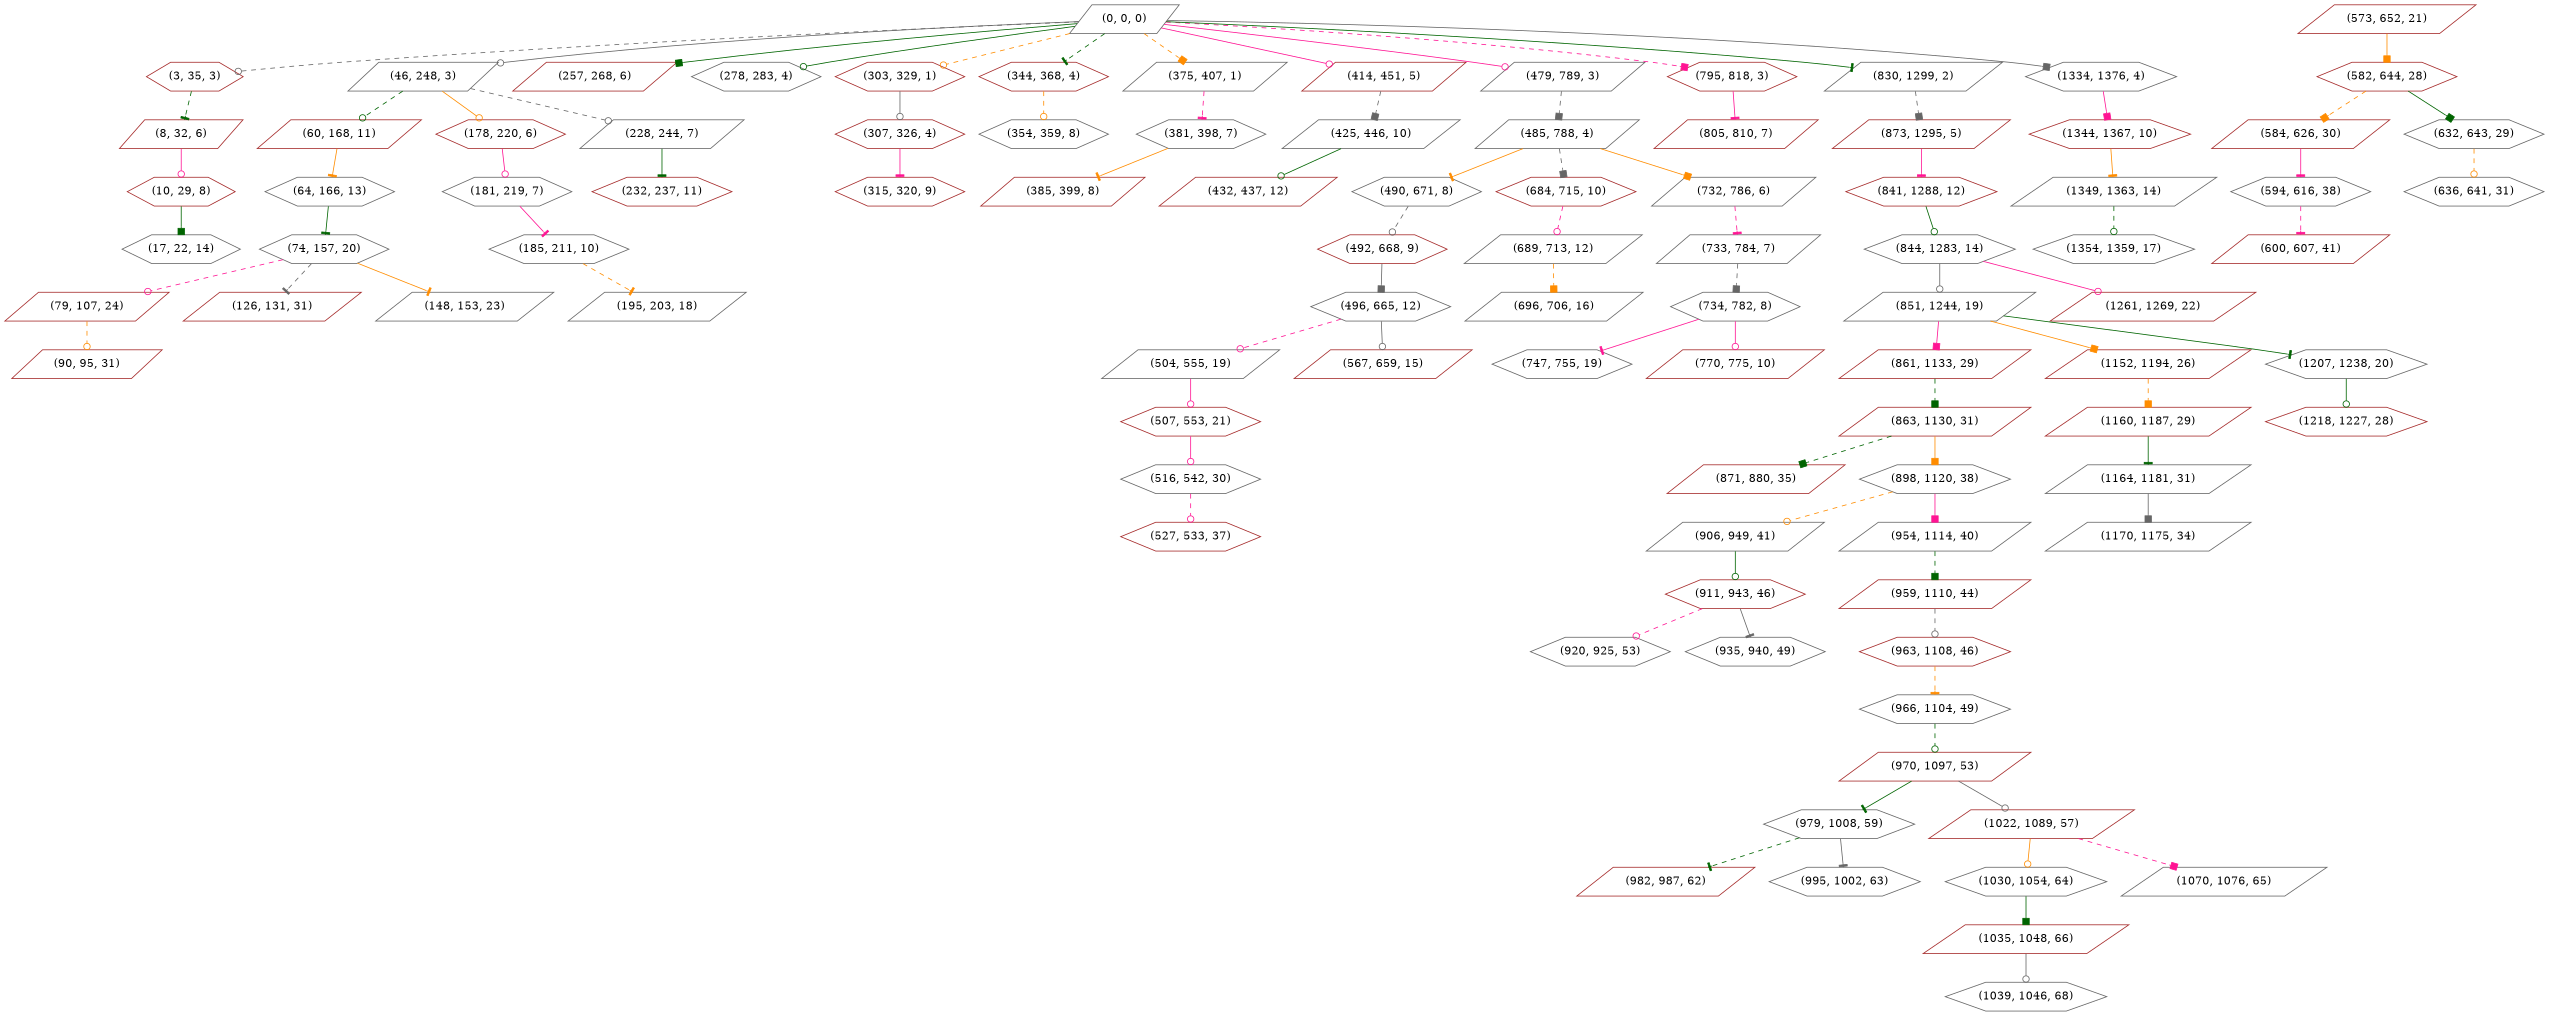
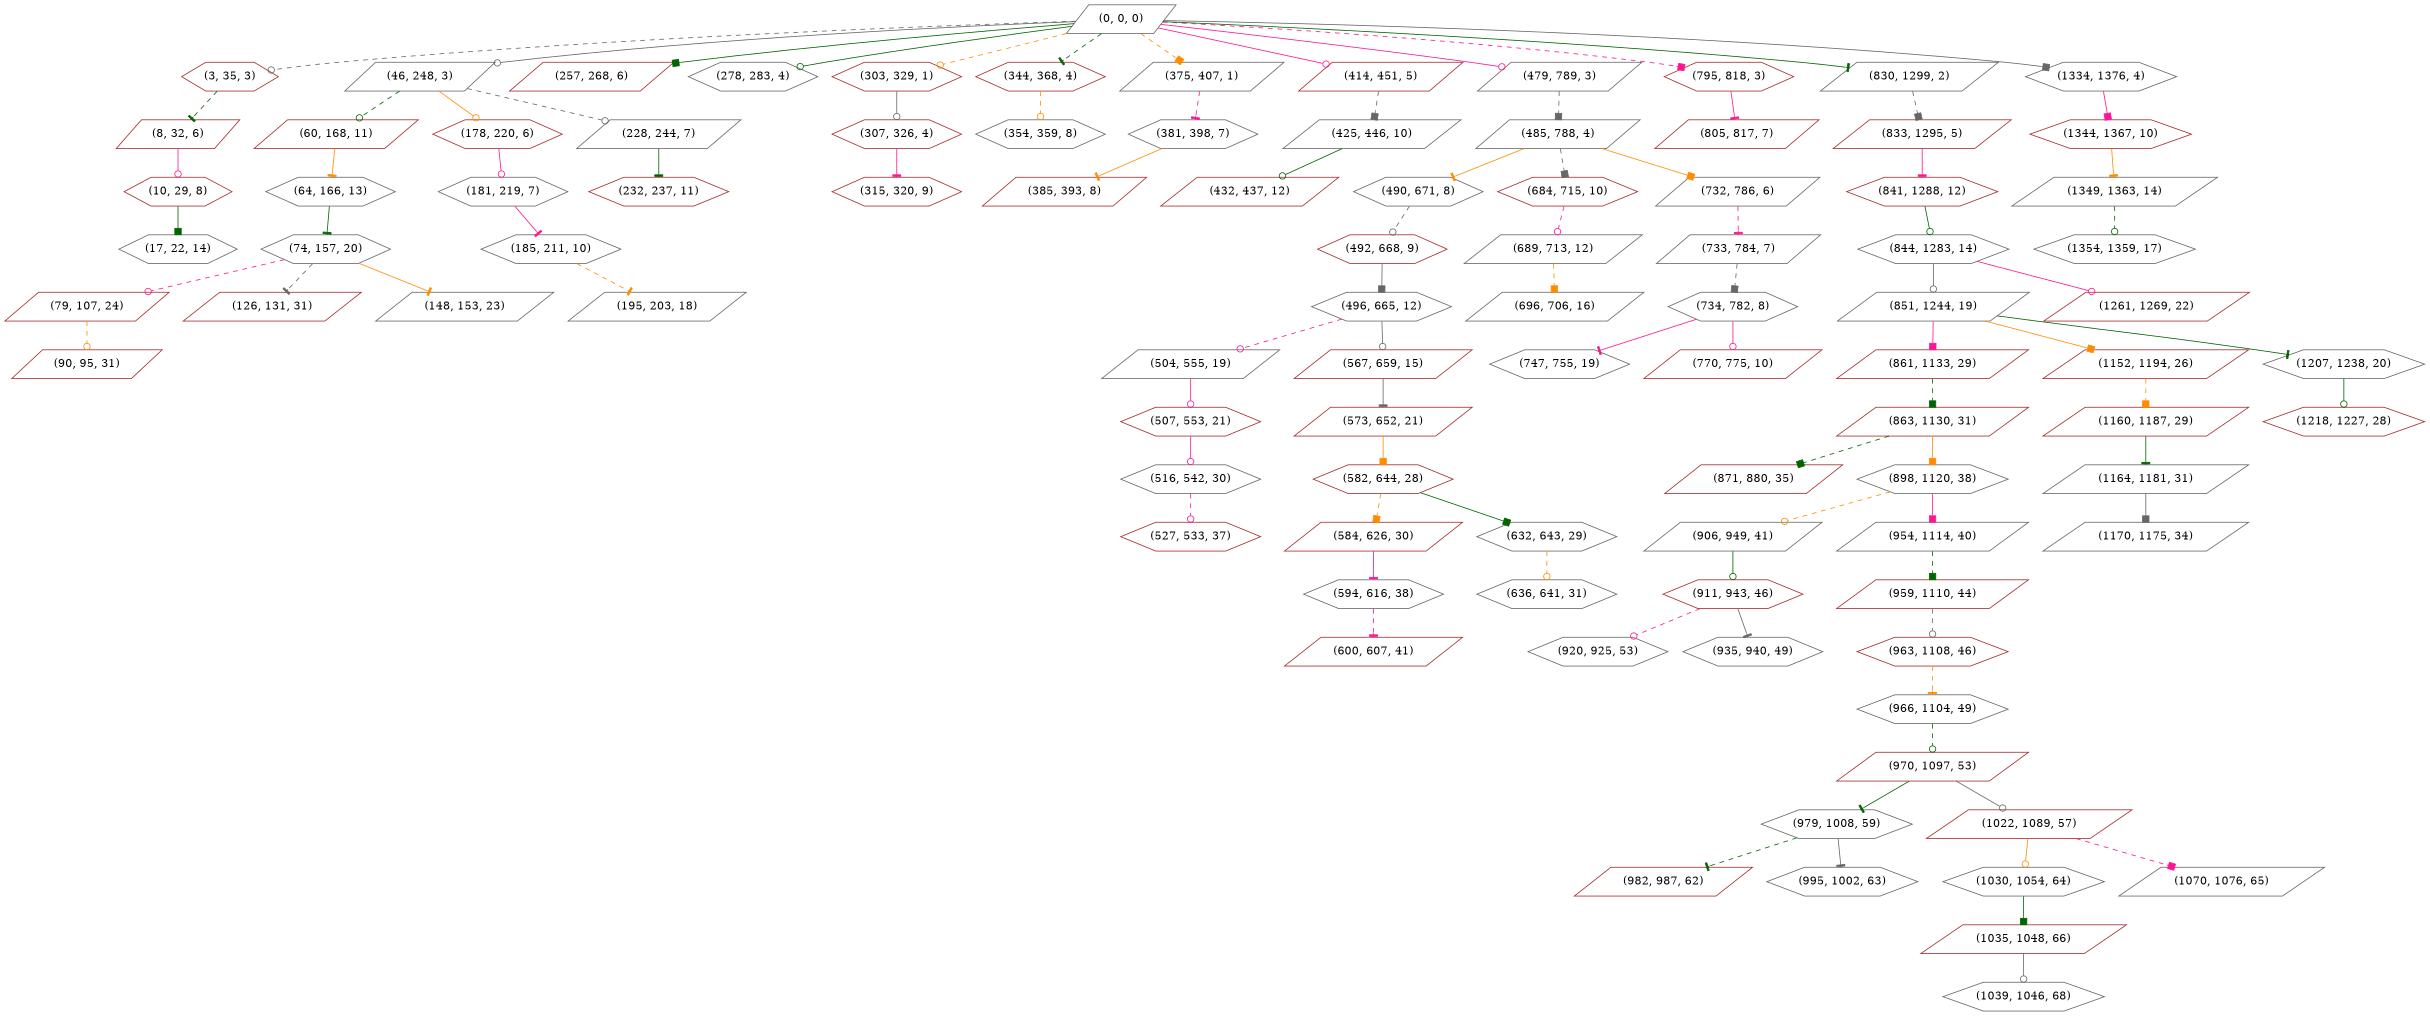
(1736, 134) -> (1737, 134)
(1921, 134) -> (1922, 134)
(1063, 192) -> (1064, 192)
none -> (1383, 391)
